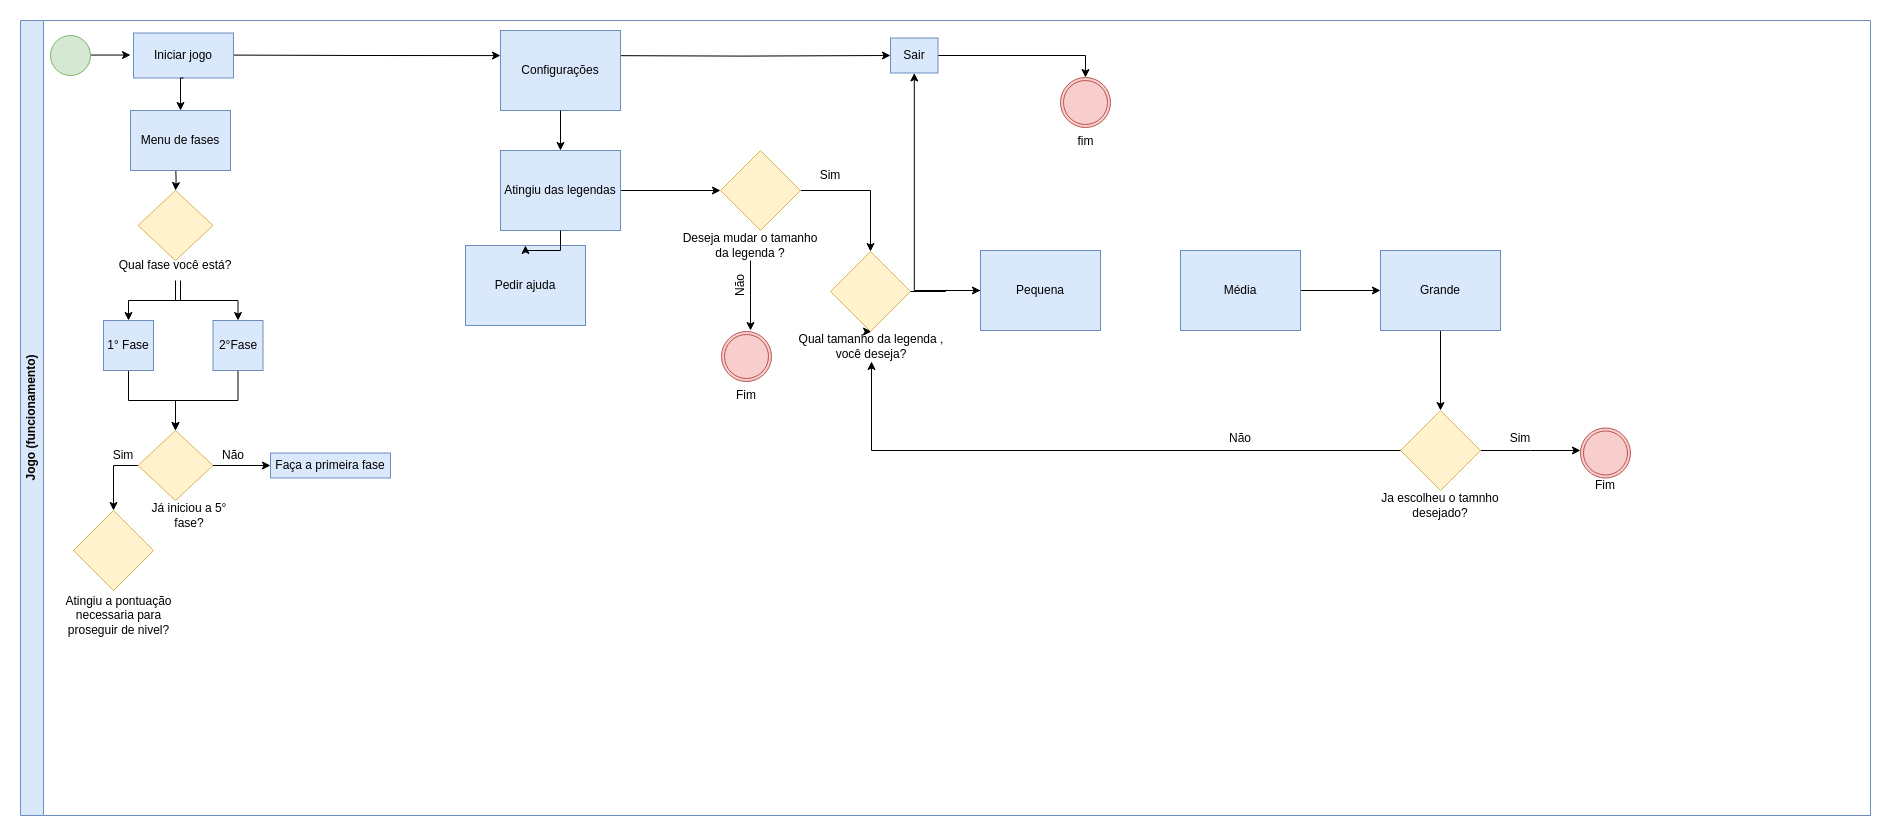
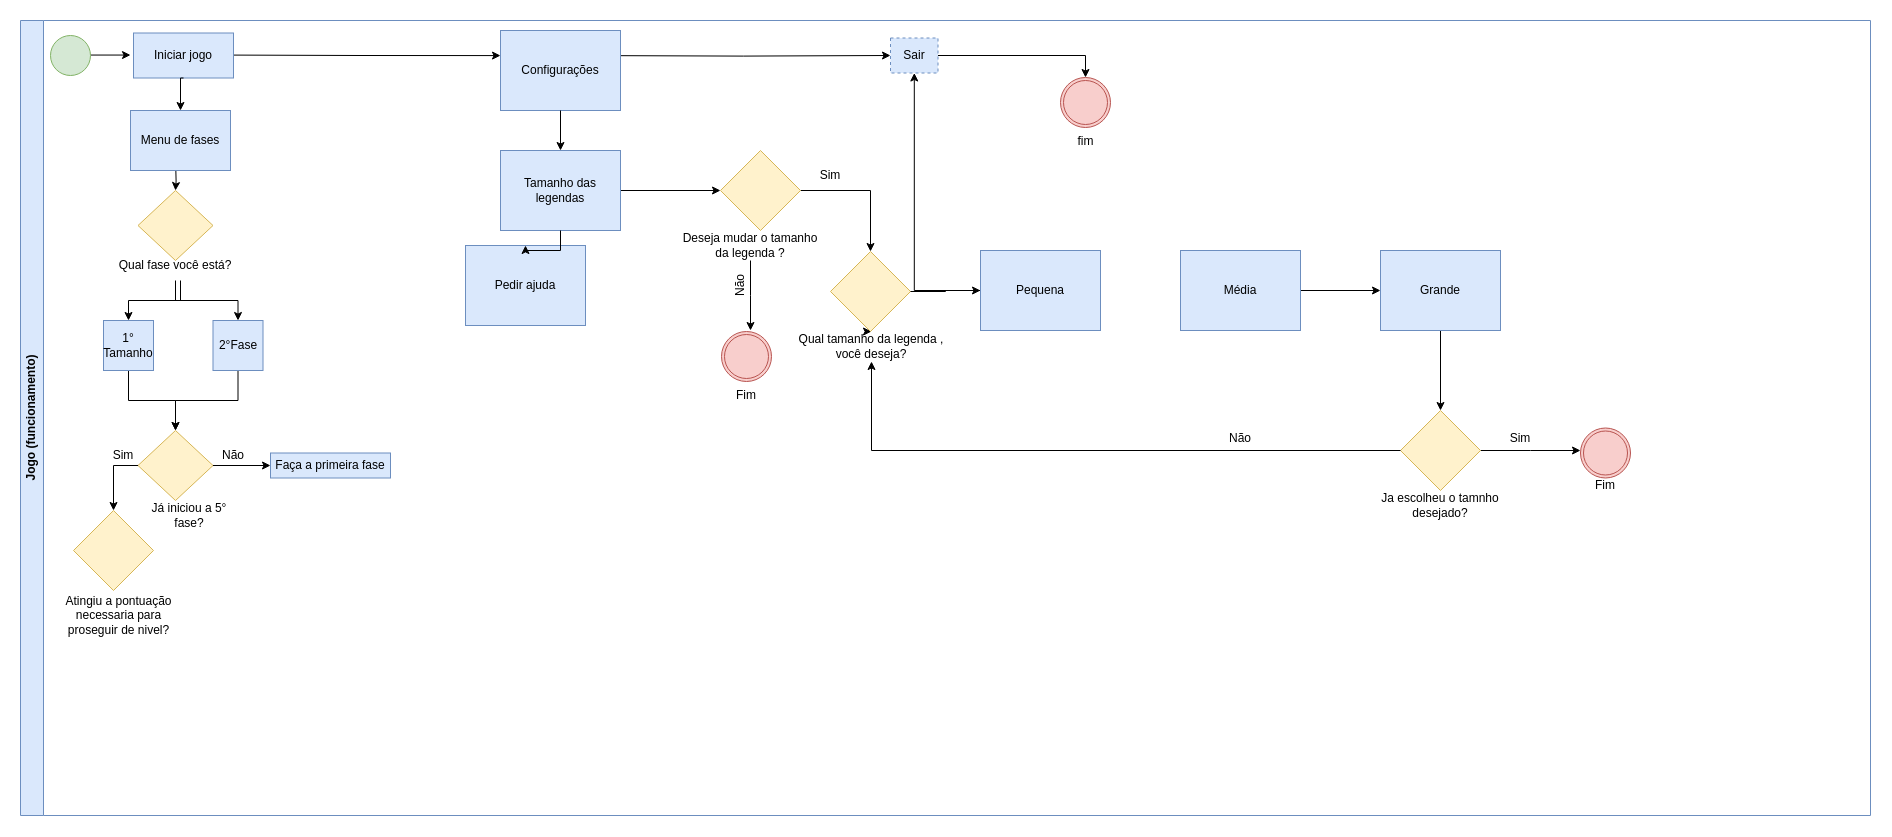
(914, 56) -> (914, 56)
(561, 191) -> (561, 191)
(129, 346) -> (129, 346)
